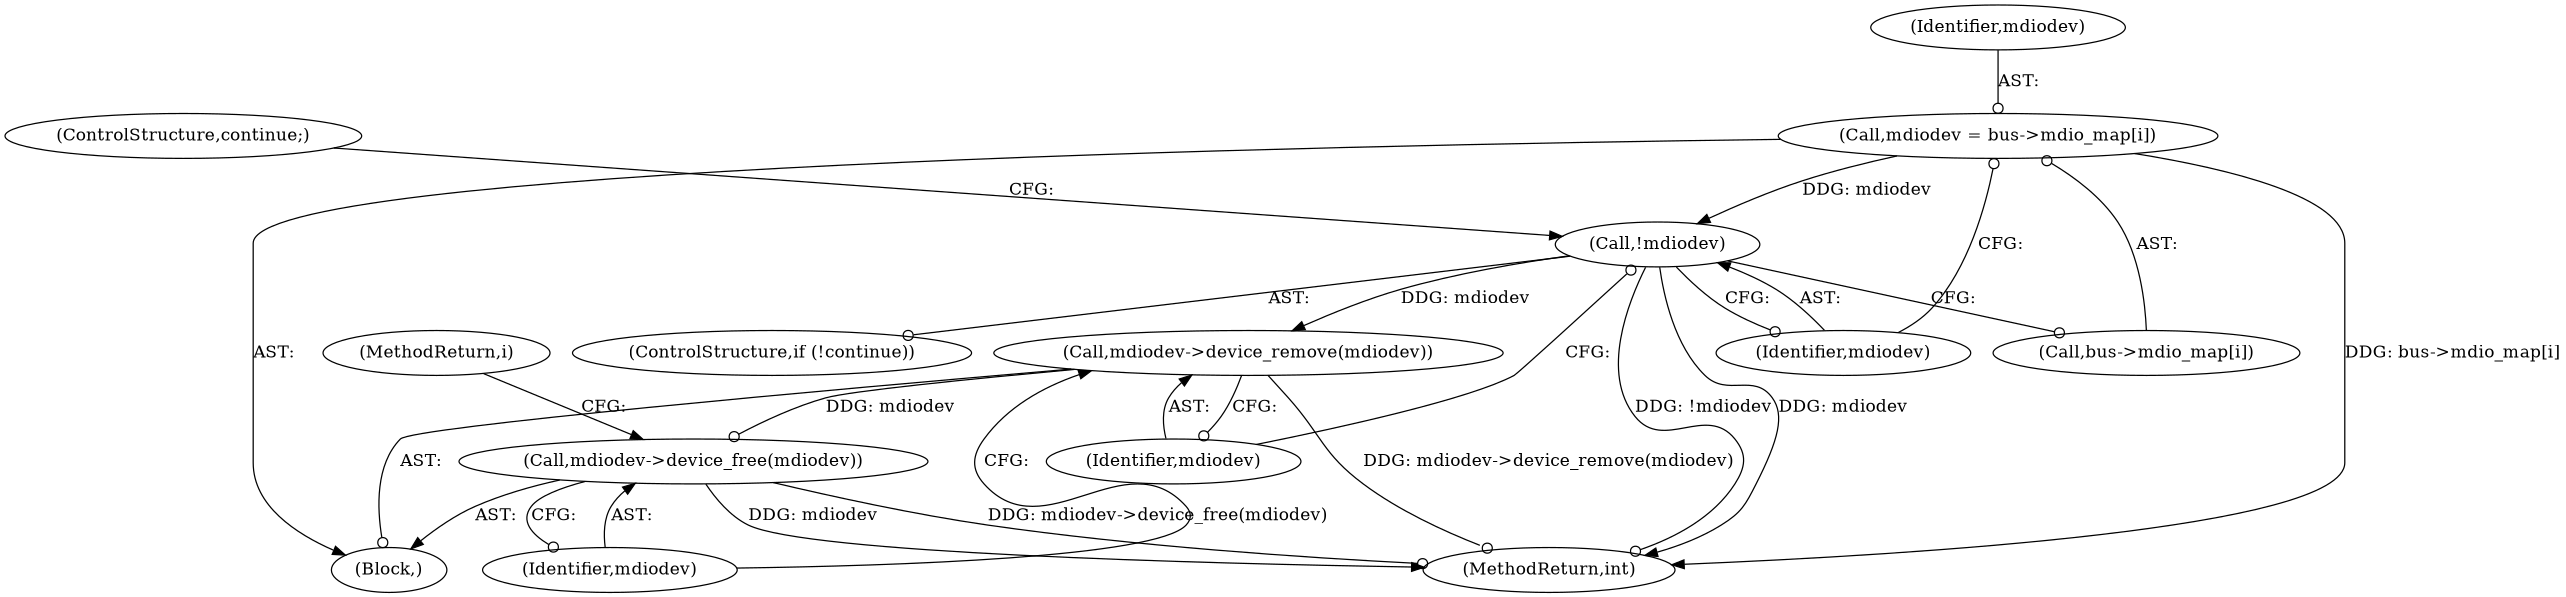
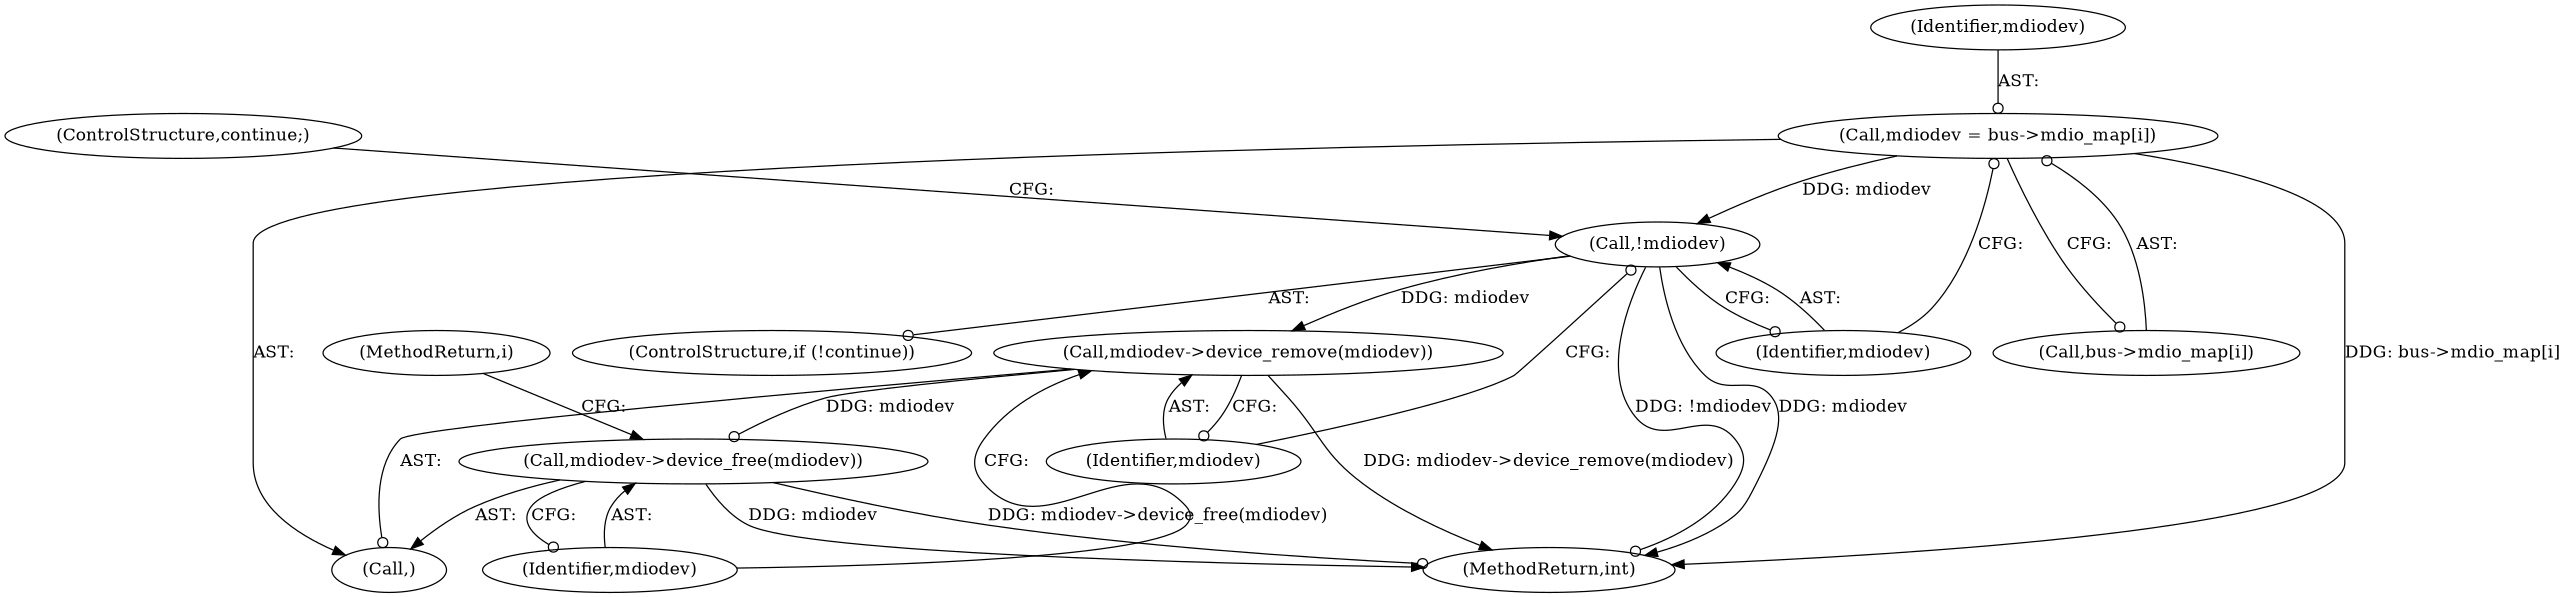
(1891, 296) -> (2053, 246)
(1358, 480) -> (1358, 480)
(389, 570) -> (389, 570)
